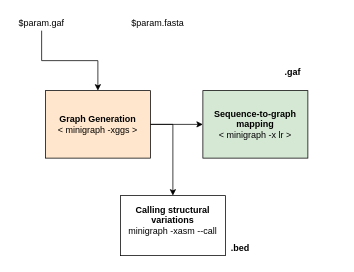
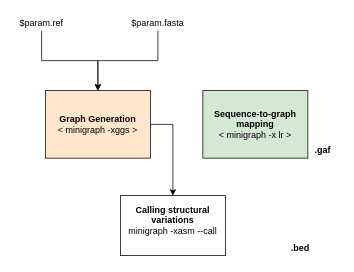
(42, 23) -> (42, 23)
none -> (144, 60)
(293, 72) -> (323, 150)
(186, 124) -> none
(240, 248) -> (300, 248)
